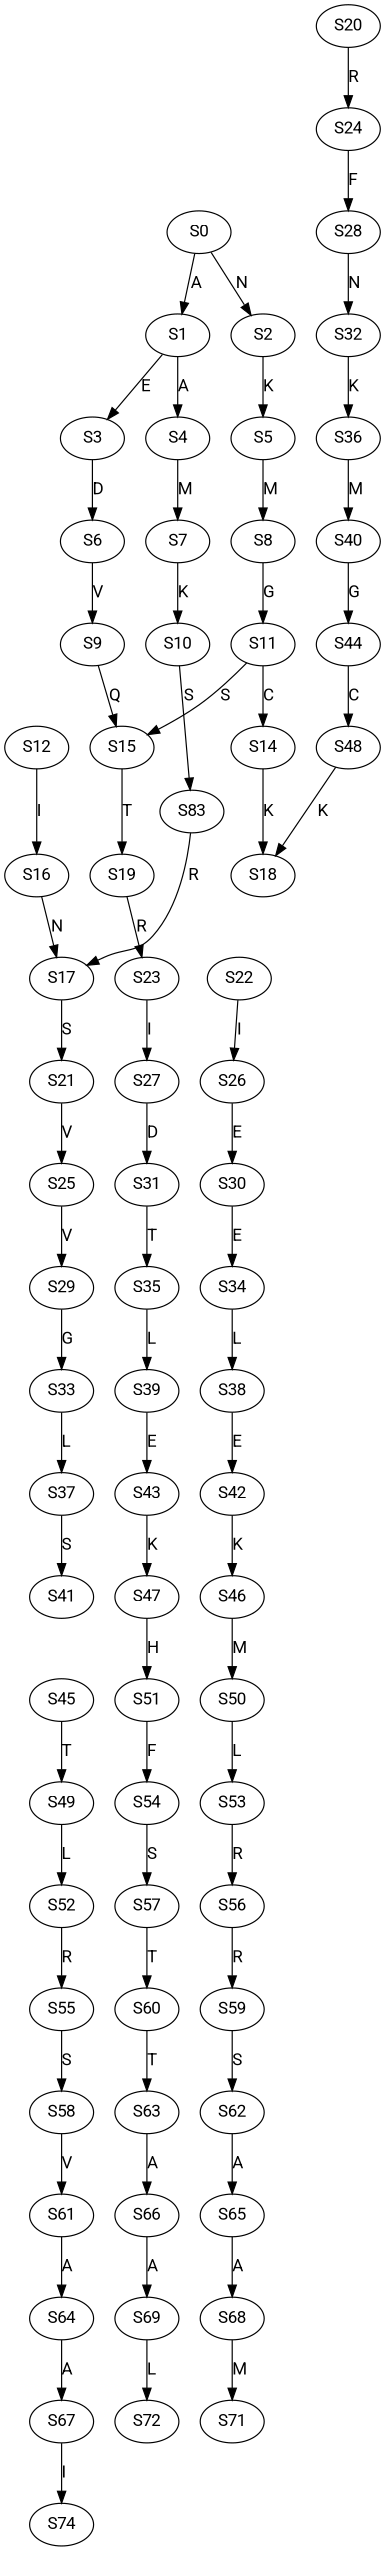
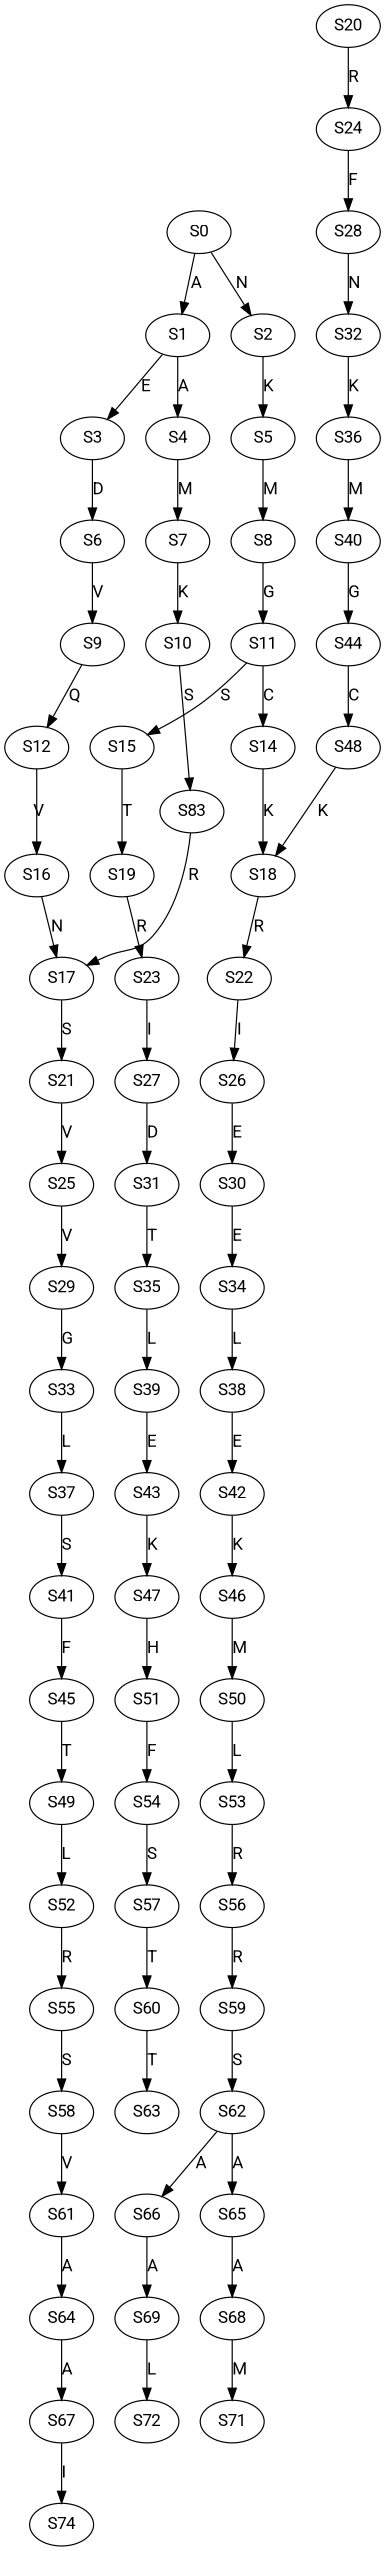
(106, 690) -> (67, 691)
(39, 812) -> (39, 812)
none -> (253, 921)
none -> (62, 1643)
(147, 2158) -> (193, 2159)
